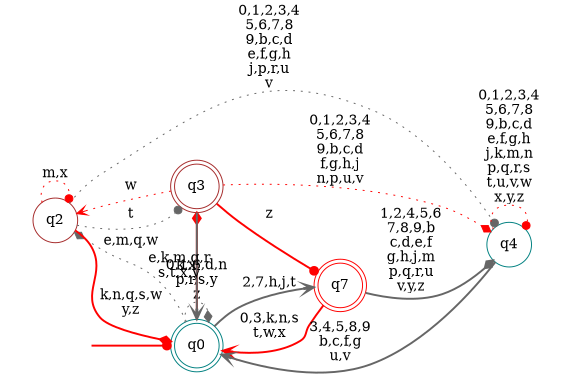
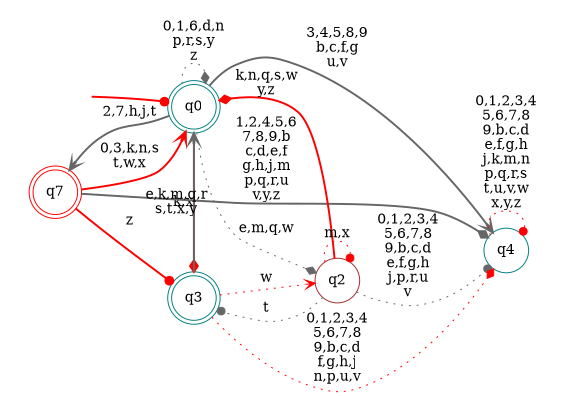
(197, 186) -> (194, 298)
(262, 238) -> (120, 244)
(380, 360) -> (364, 101)
